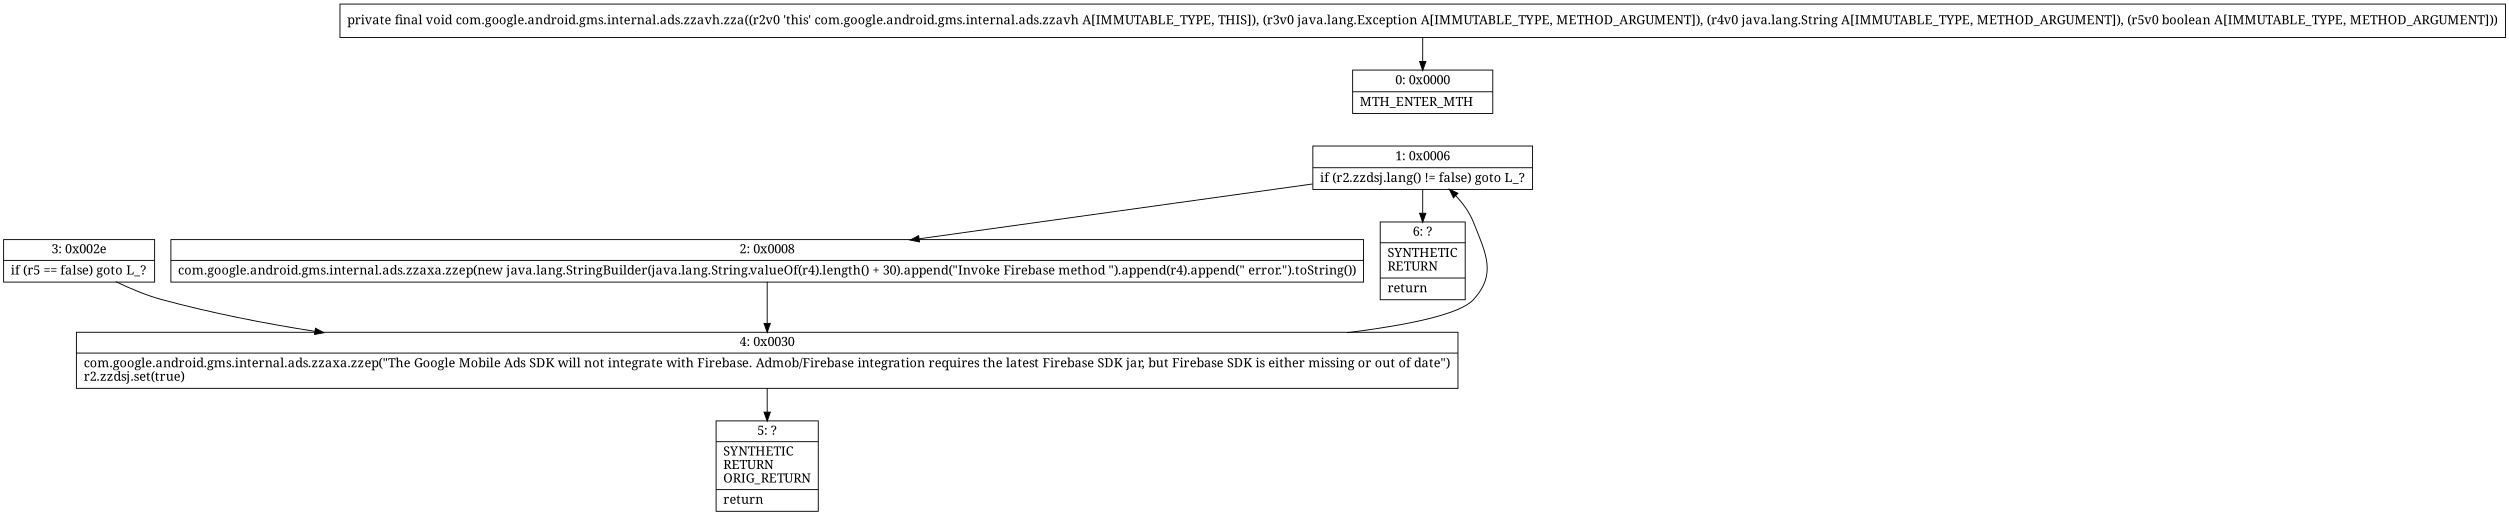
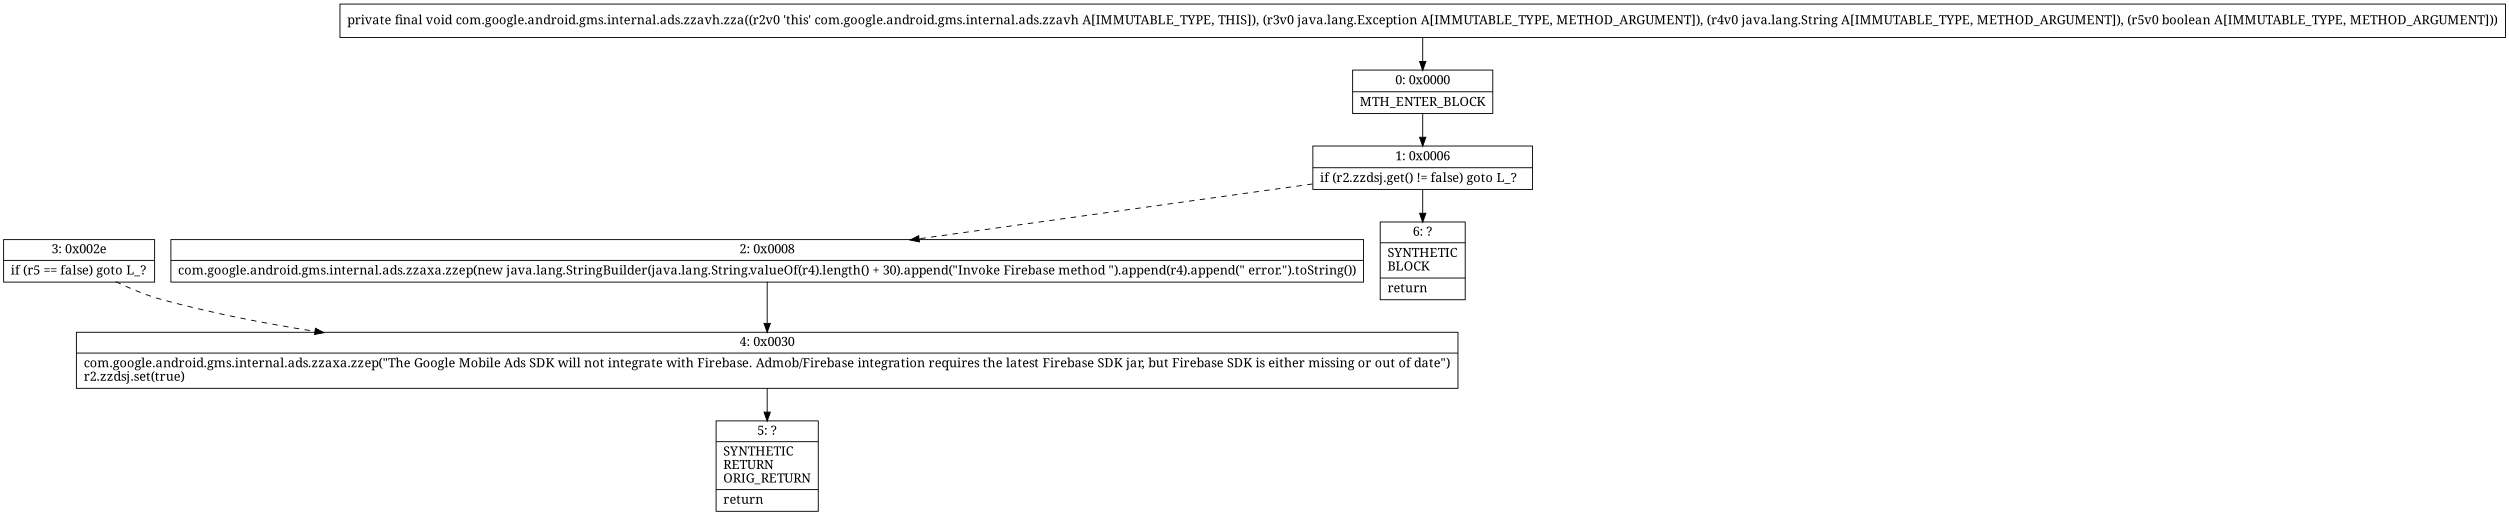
(1417, 102) -> (1423, 102)
(1423, 178) -> (1419, 178)
(1116, 211) -> (1116, 211)
(1413, 267) -> (1409, 267)
(1467, 305) -> (1423, 125)
(214, 312) -> (214, 312)
